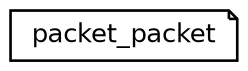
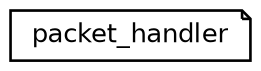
(124, 36) -> (130, 36)
